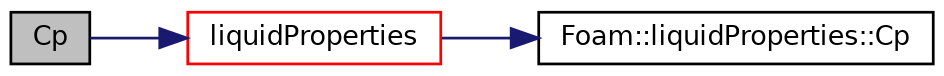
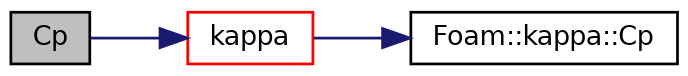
(314, 38) -> (250, 38)
(736, 38) -> (544, 38)
